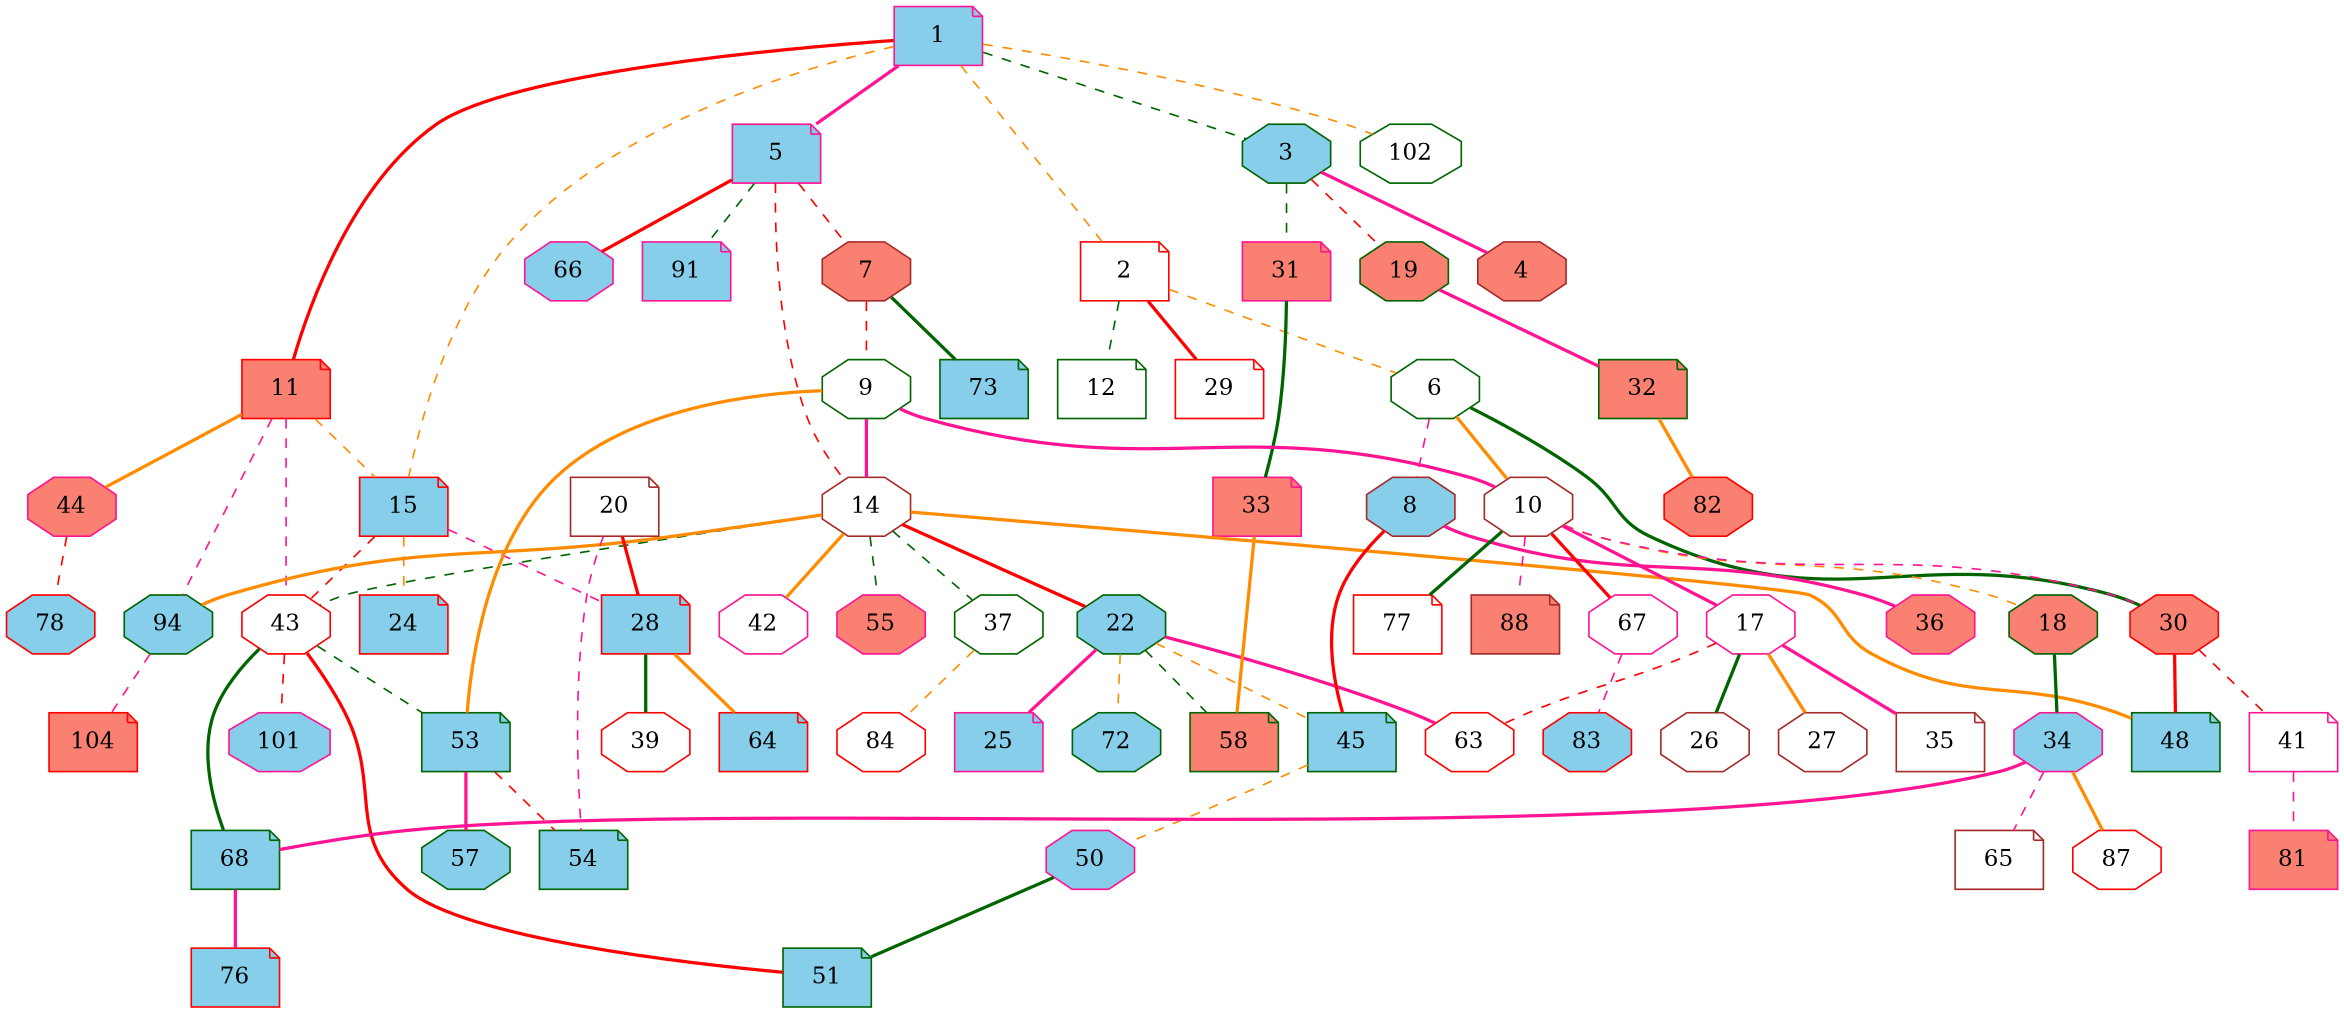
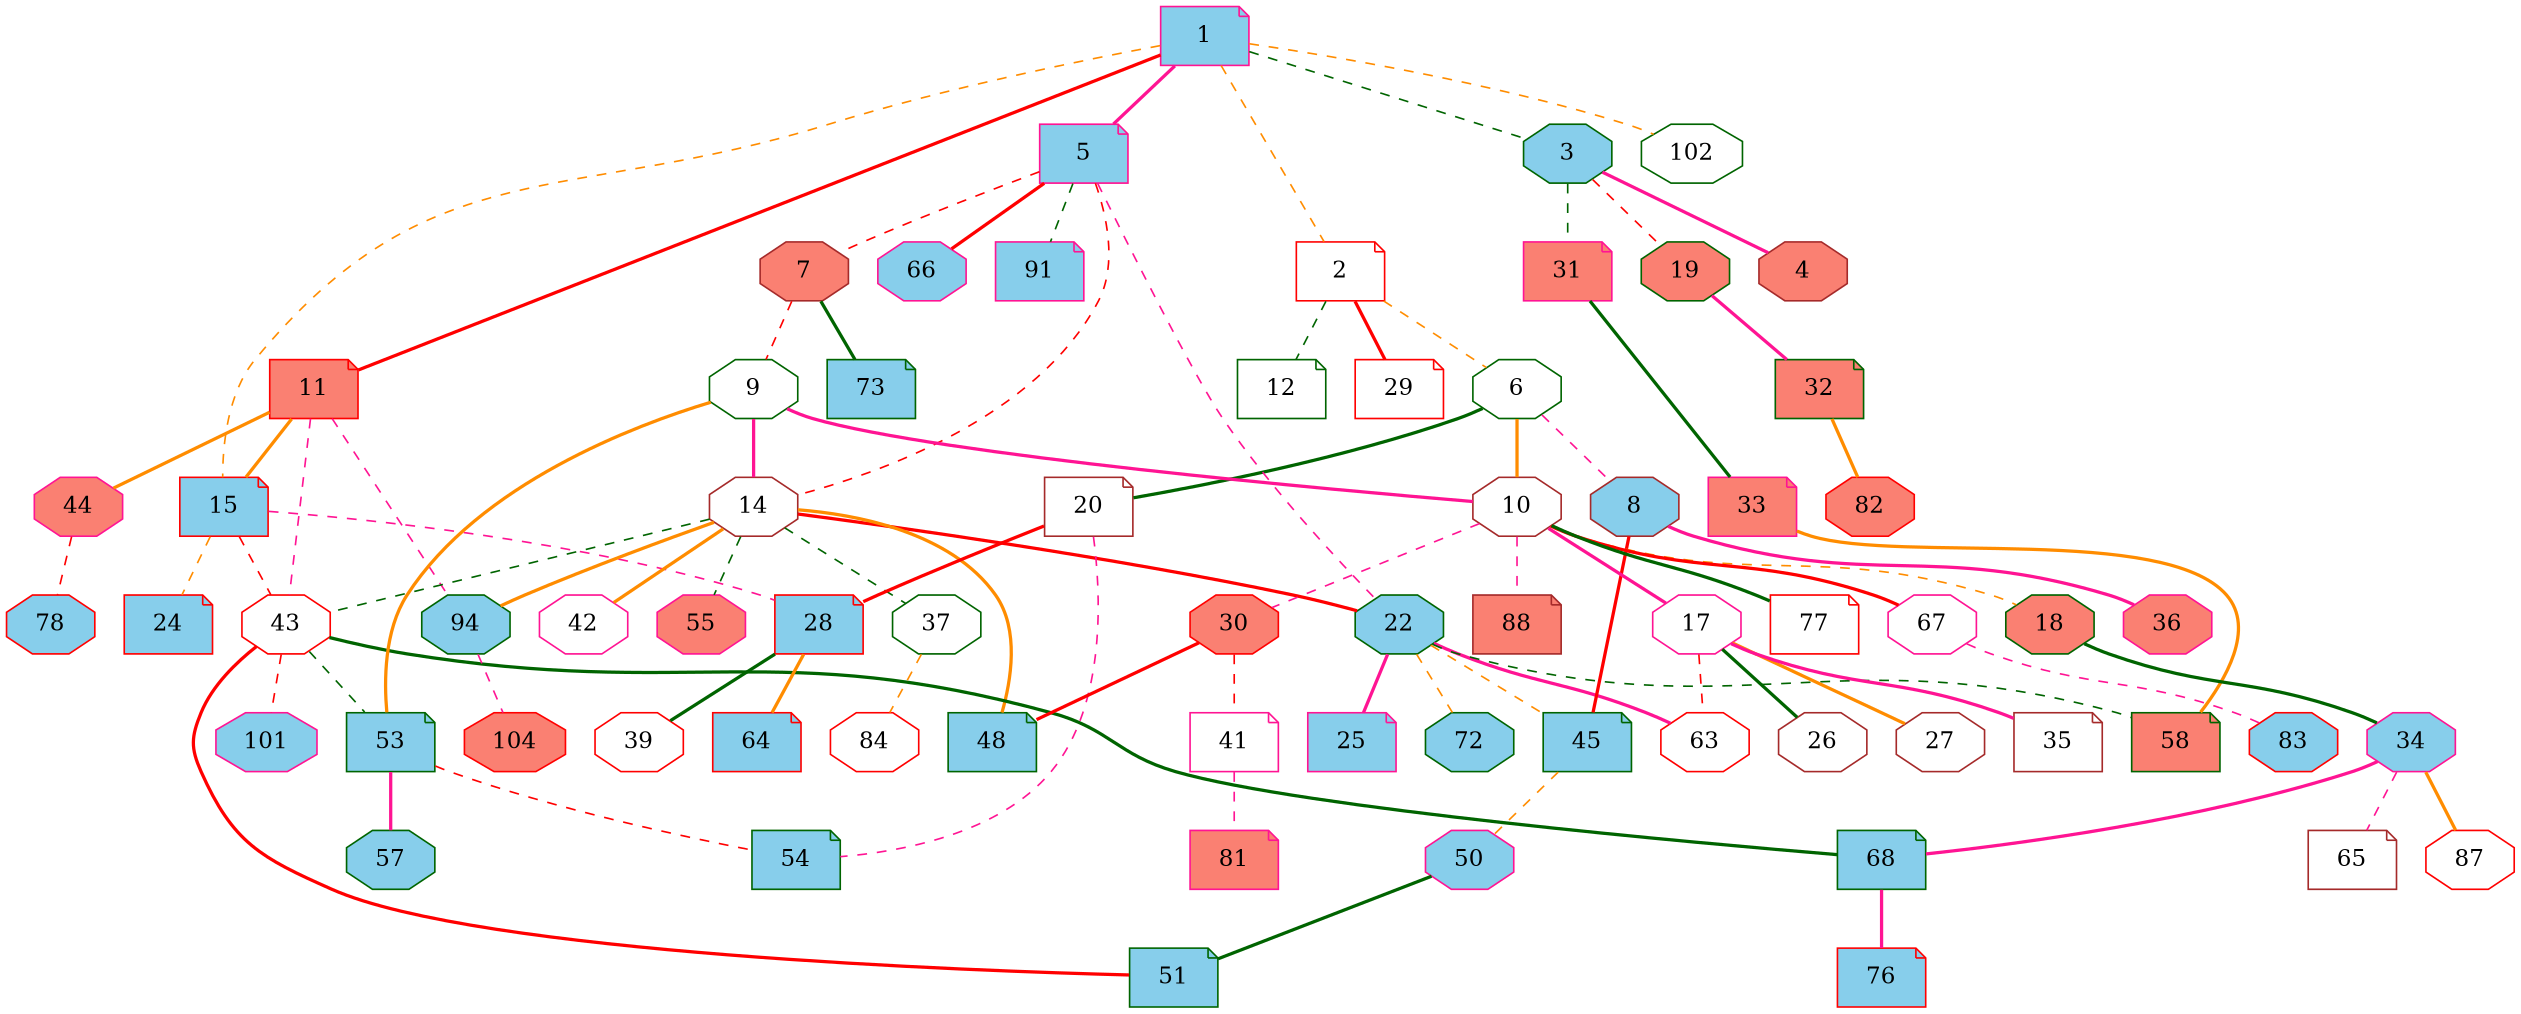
none -> (1215, 406)
(345, 448) -> (269, 448)
(1645, 534) -> (1310, 461)
(93, 742) -> (515, 742)
